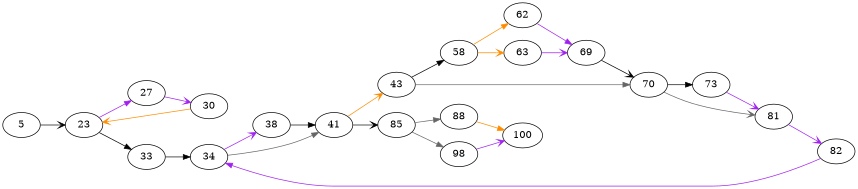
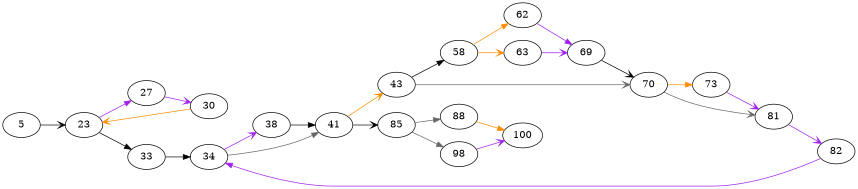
(519, 85) -> (519, 85)
(677, 85) -> (677, 85)
